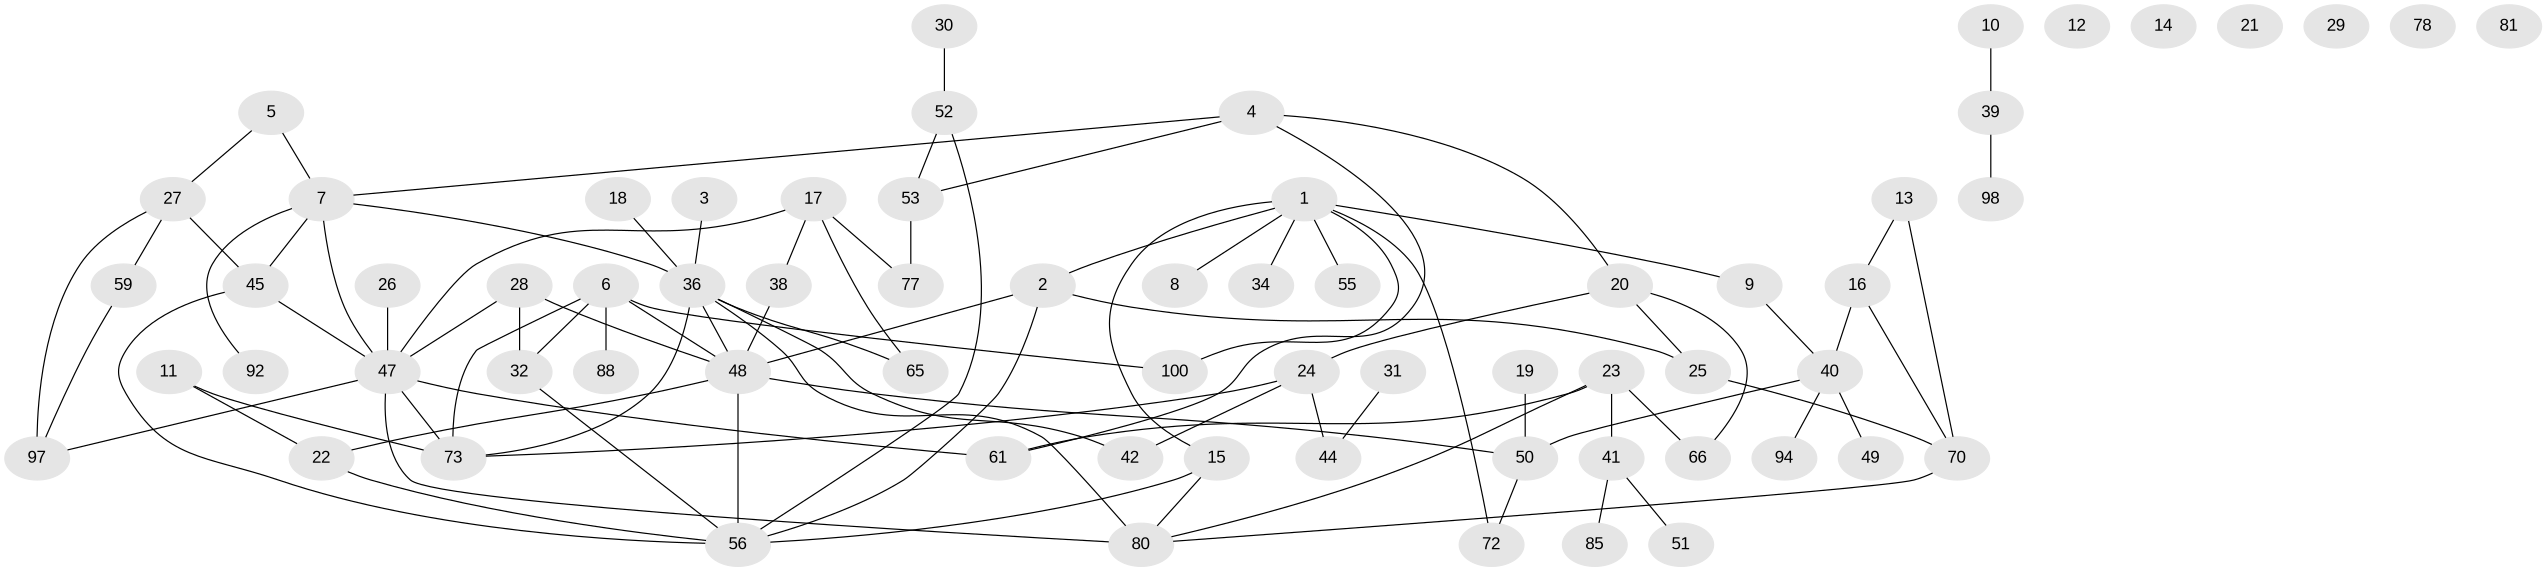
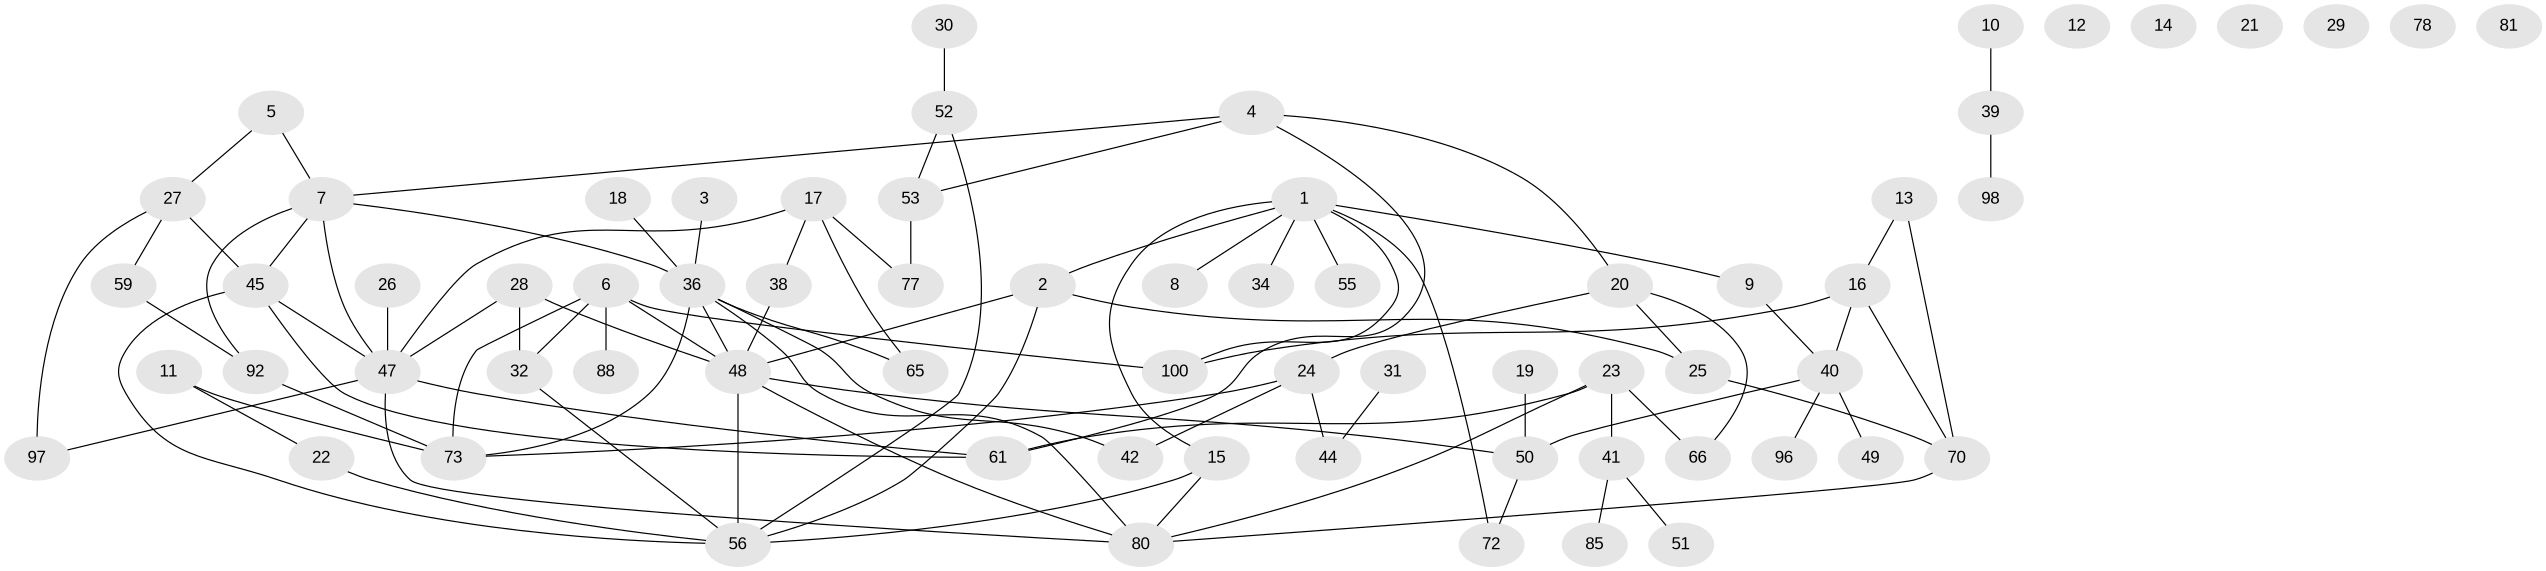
none -> (1518, 332)
(76, 370) -> (190, 329)
(421, 415) -> (355, 415)
(530, 415) -> (933, 470)
none -> (594, 442)
(1784, 458) -> (1784, 458)
